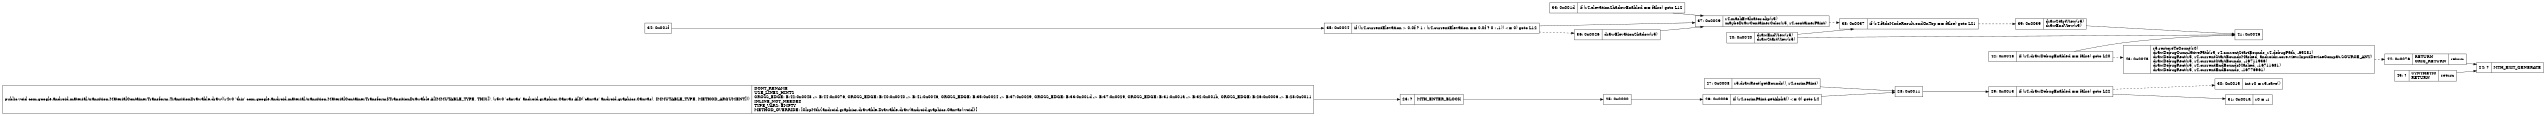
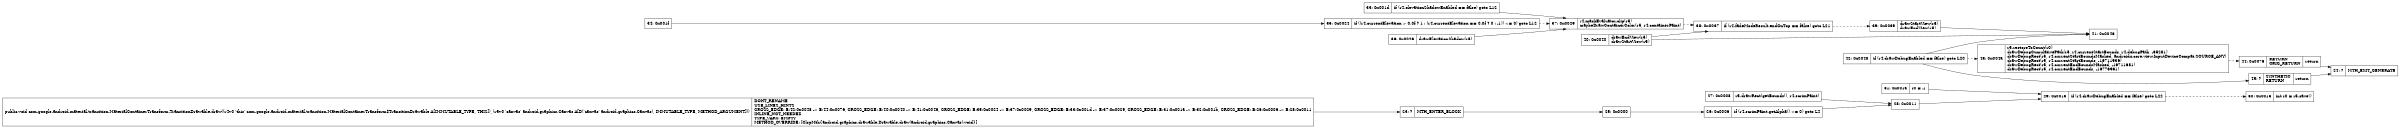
(1616, 24) -> (1543, 24)
(1555, 33) -> none
none -> (2084, 83)
(2168, 96) -> (1983, 92)
